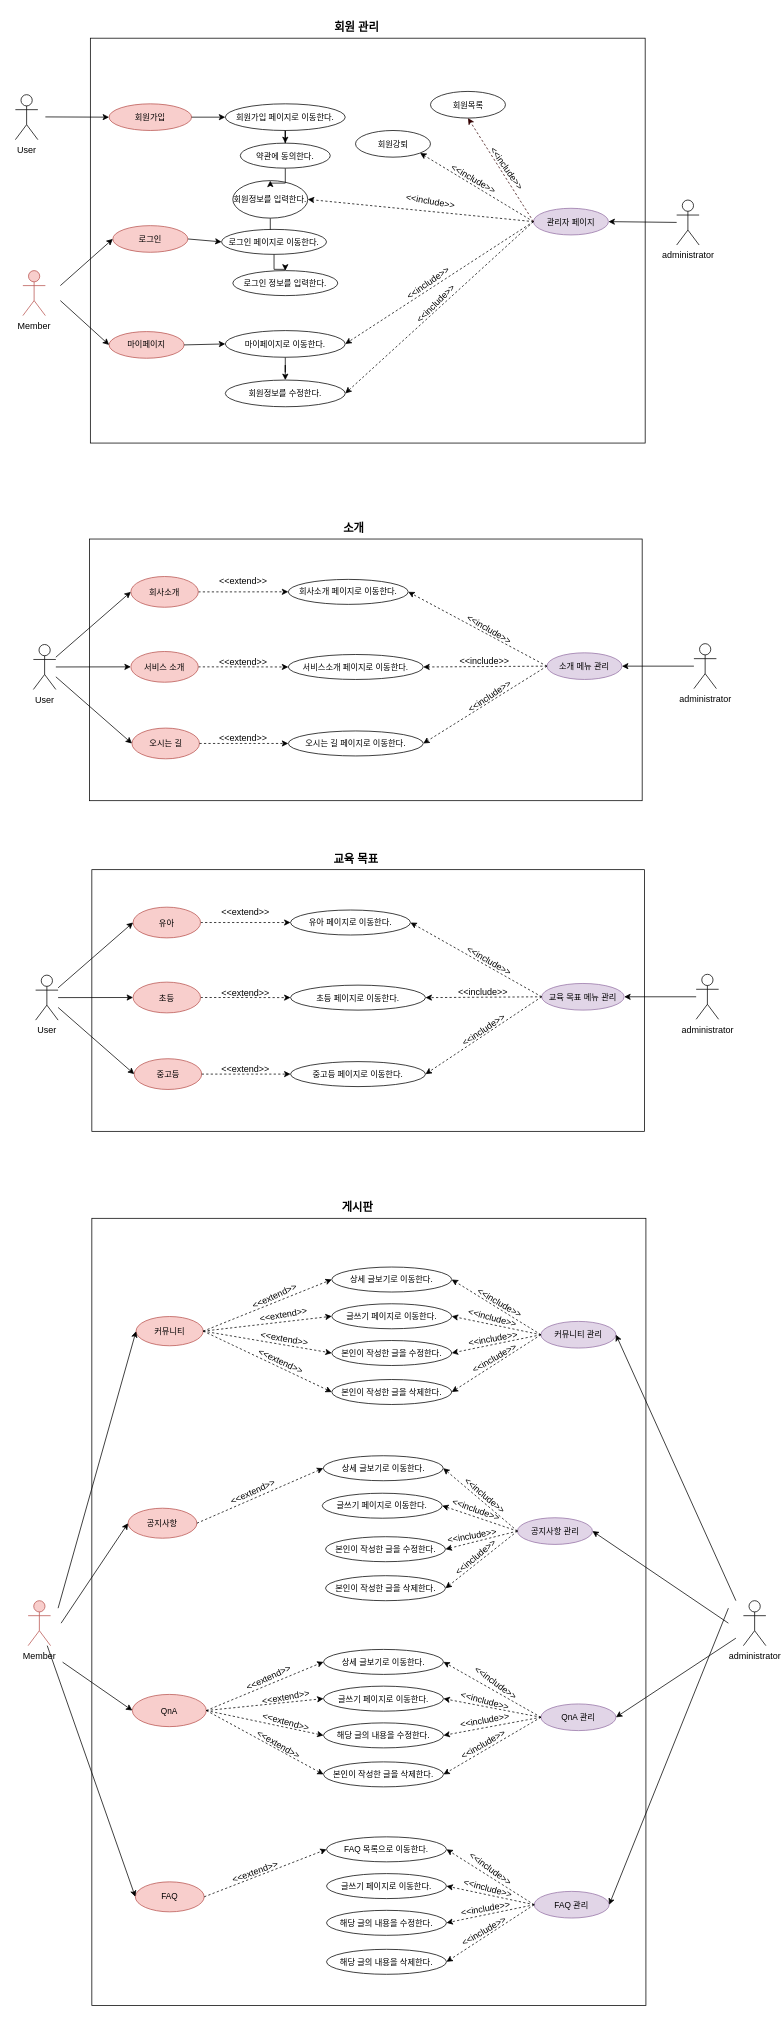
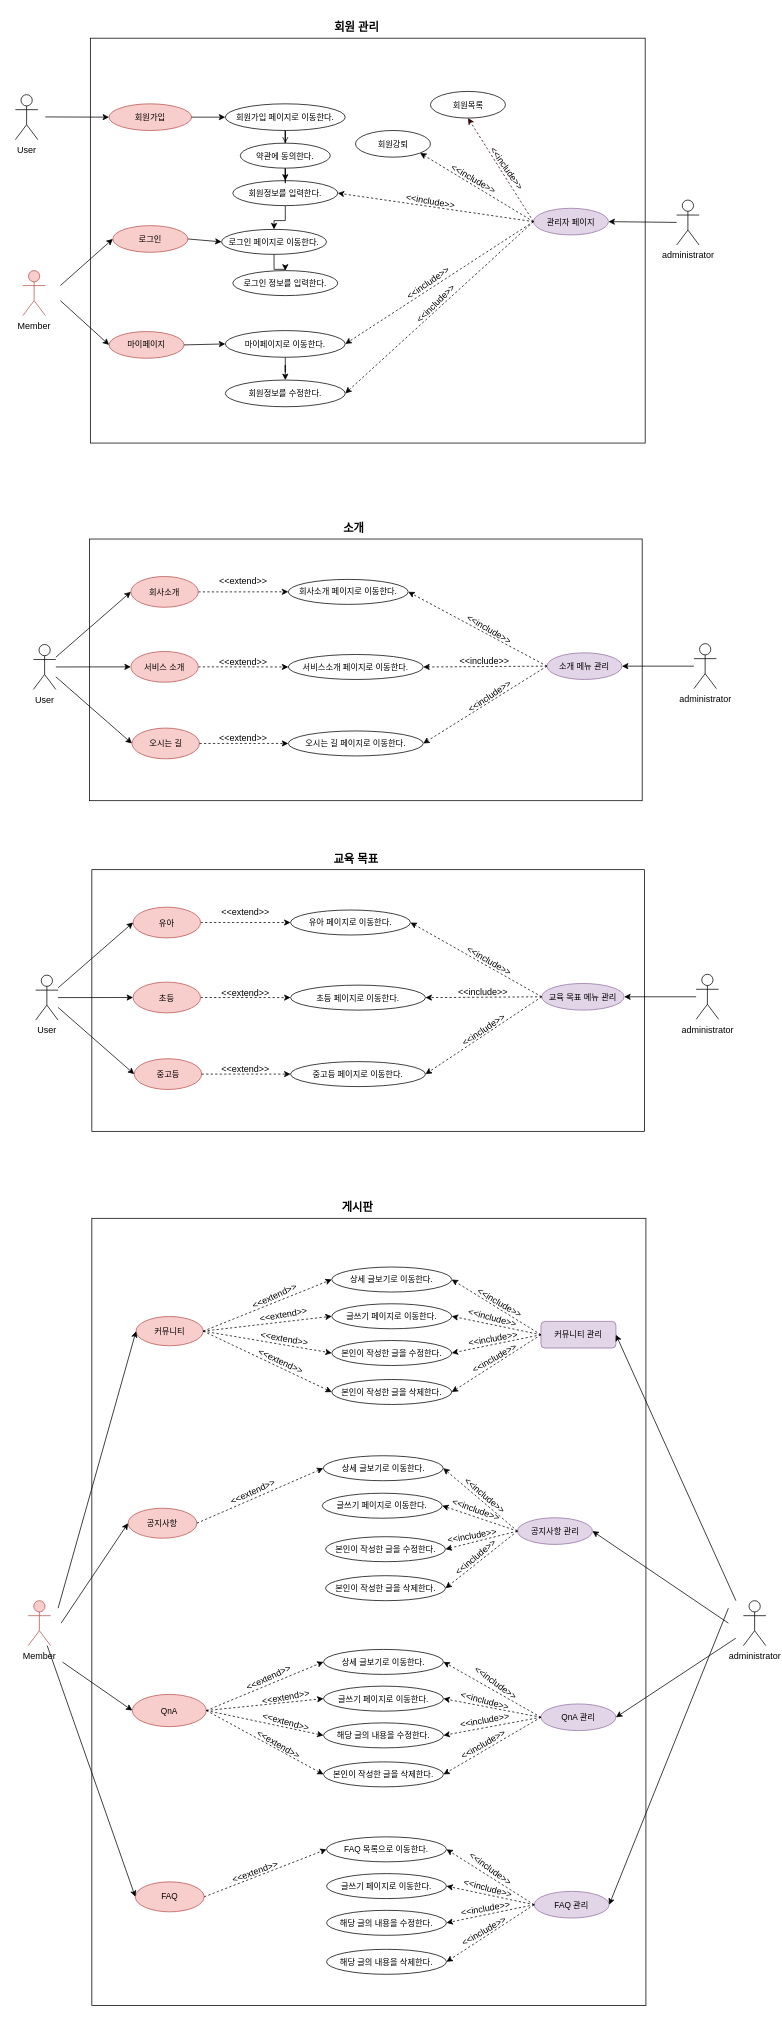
(285, 136) -> (285, 138)
(270, 199) -> (285, 193)
(579, 1335) -> (579, 1335)
